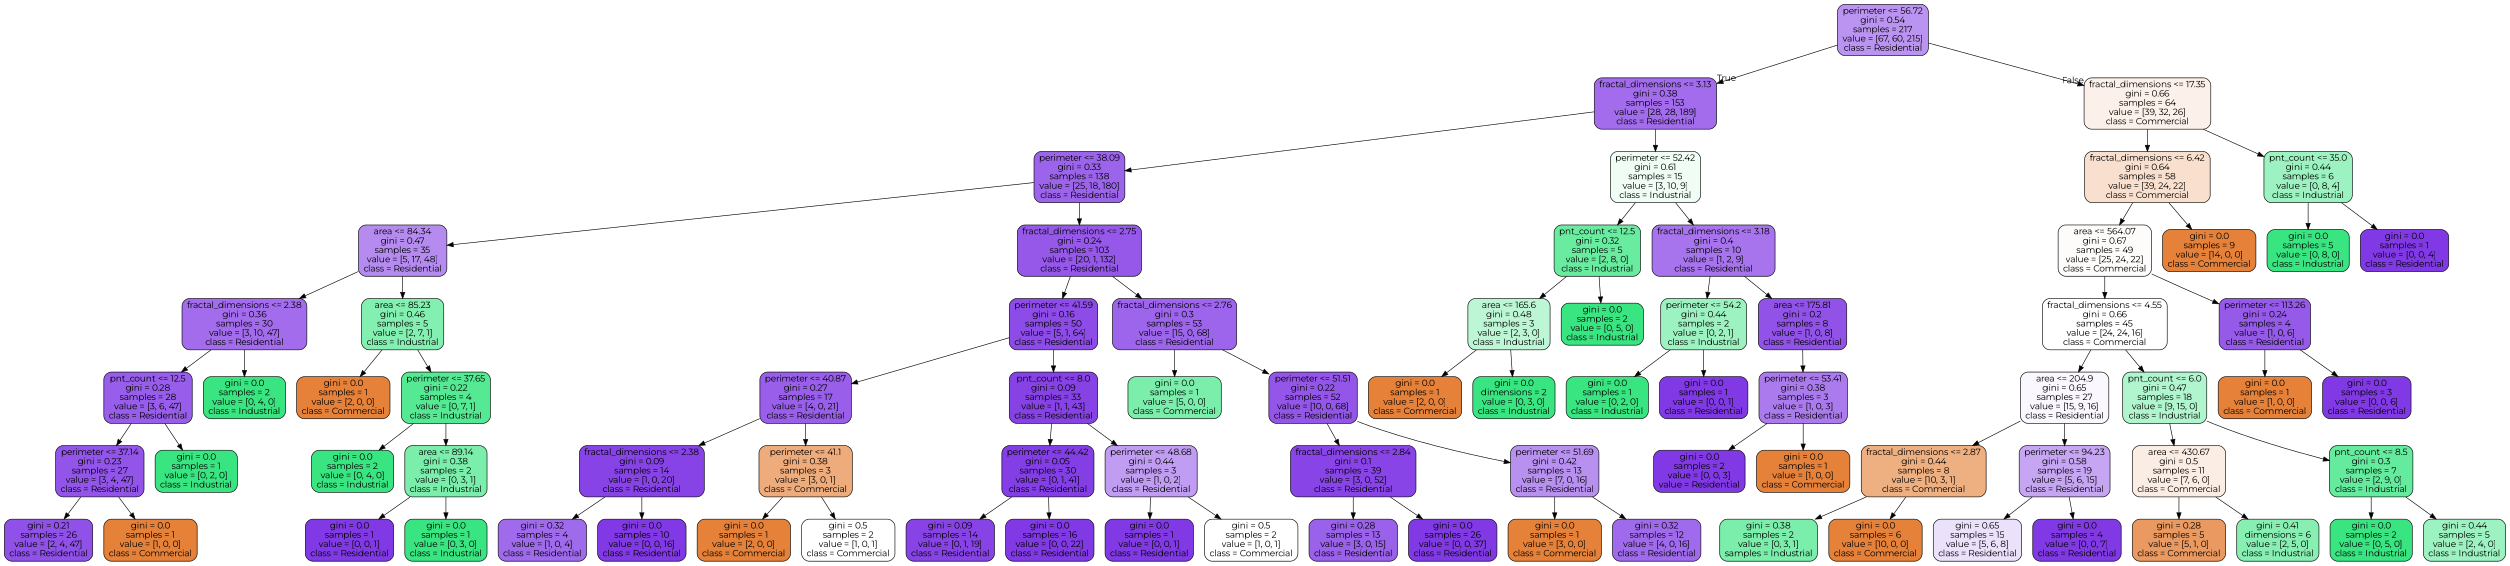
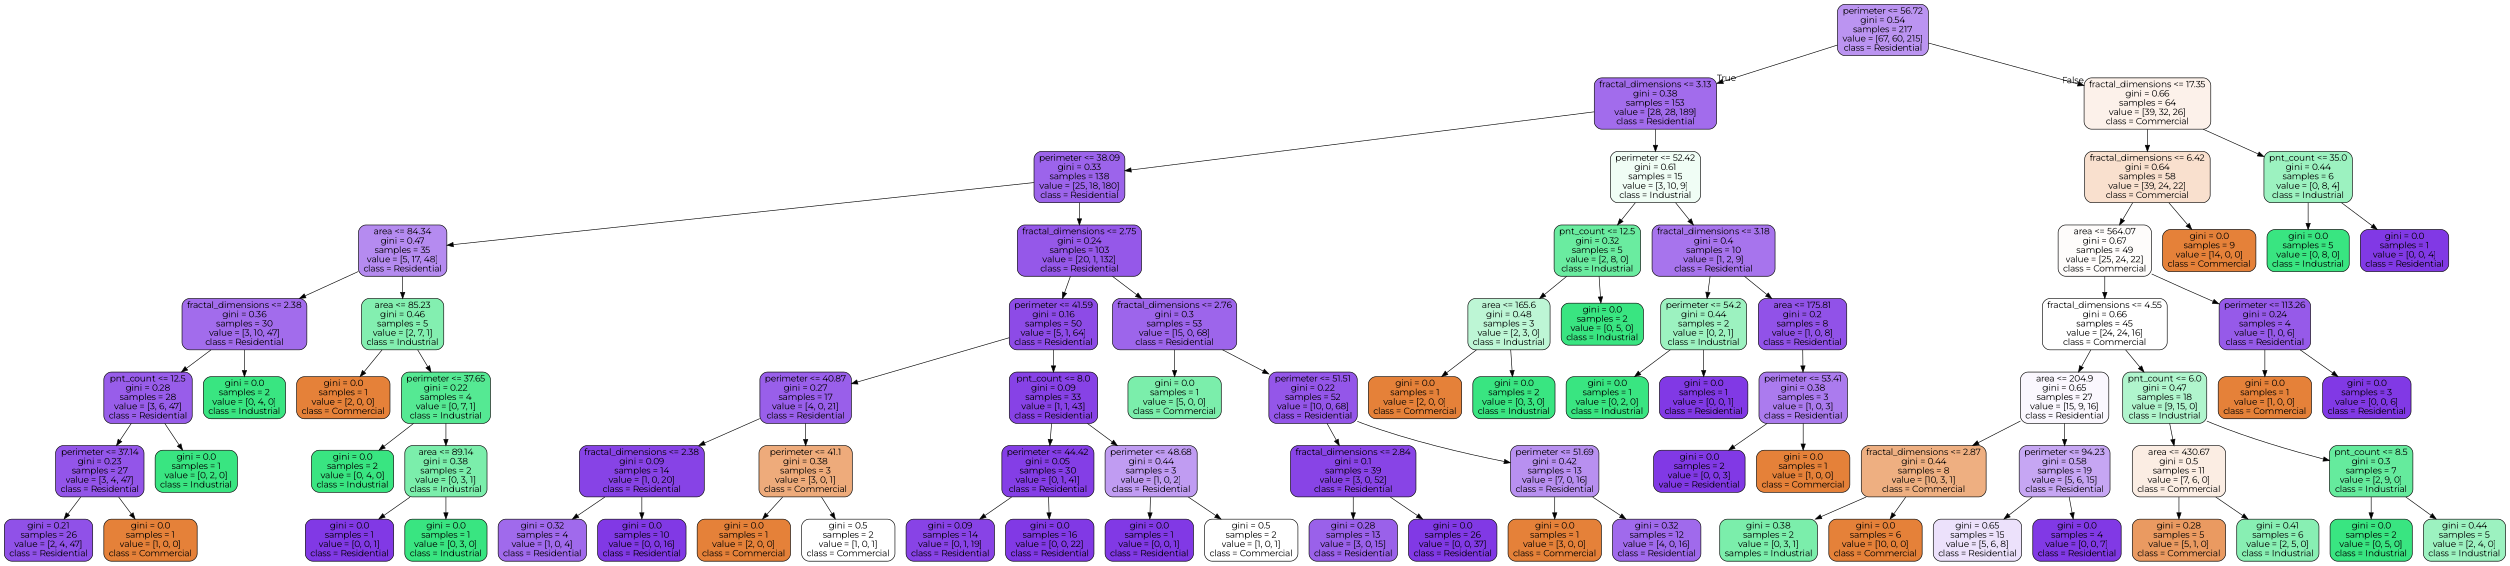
(1514, 398) -> (1514, 398)
(2278, 540) -> (2278, 540)
